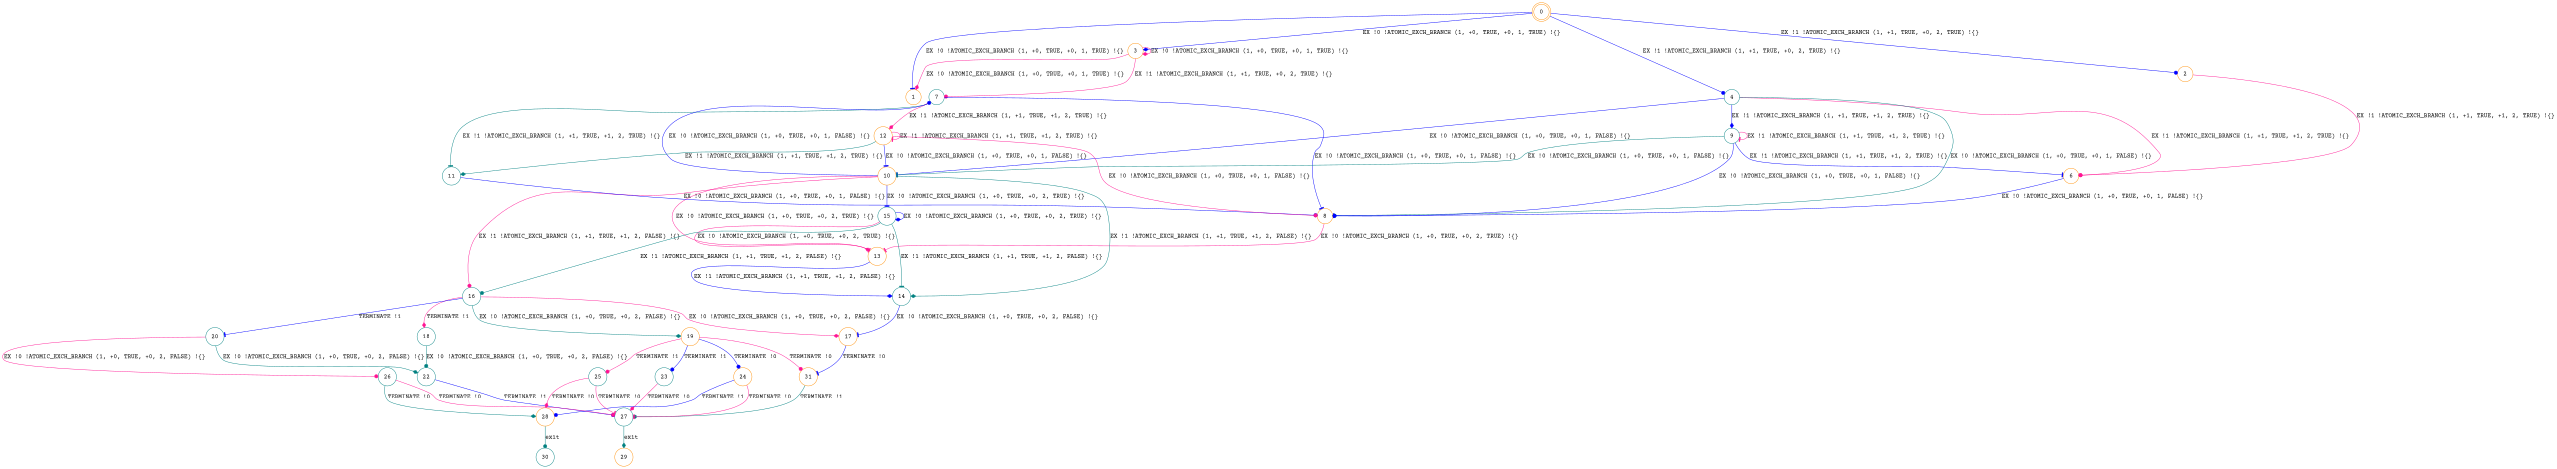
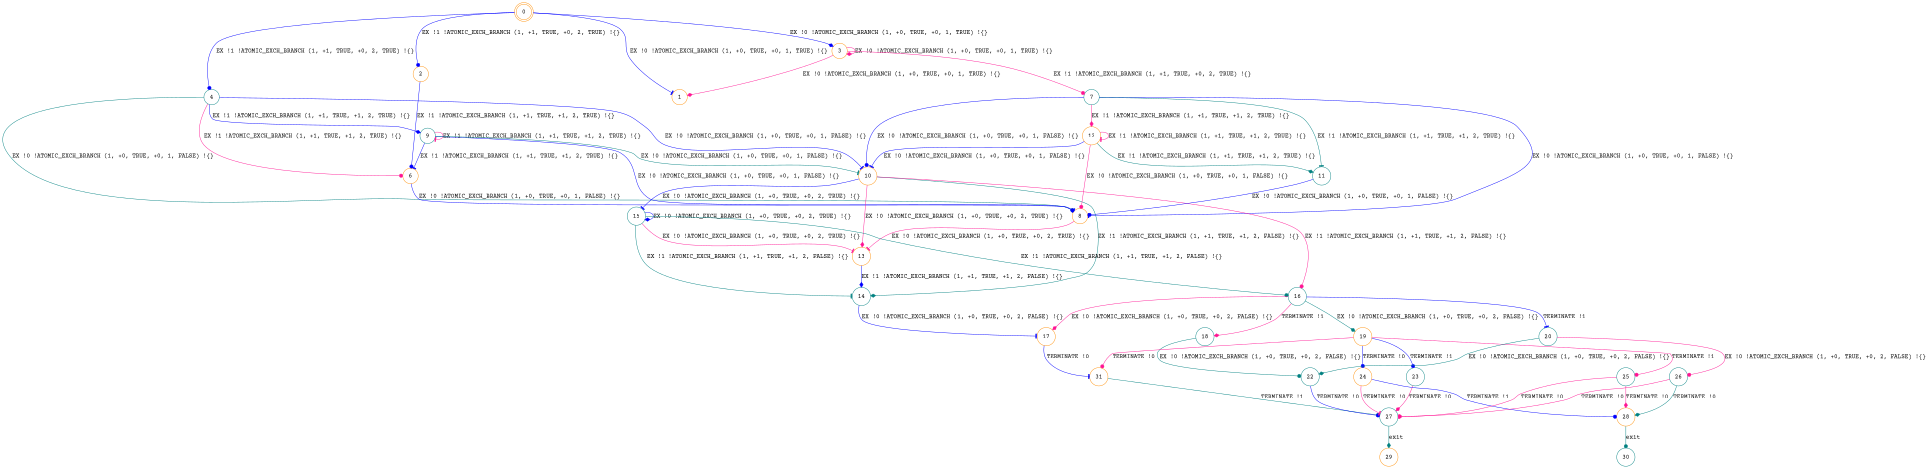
(677, 122) -> (959, 103)
(2318, 156) -> (416, 123)
(525, 397) -> (1338, 397)
